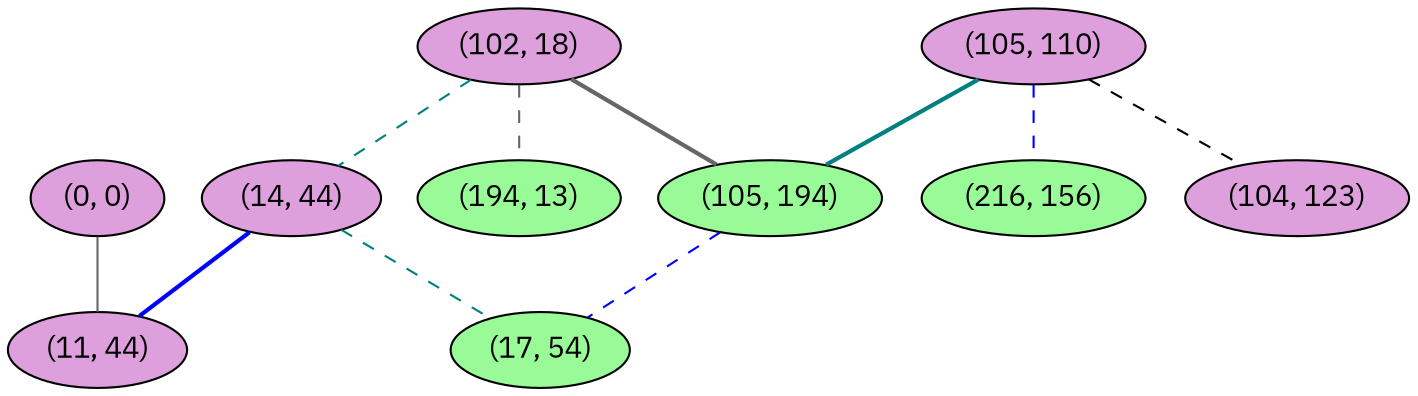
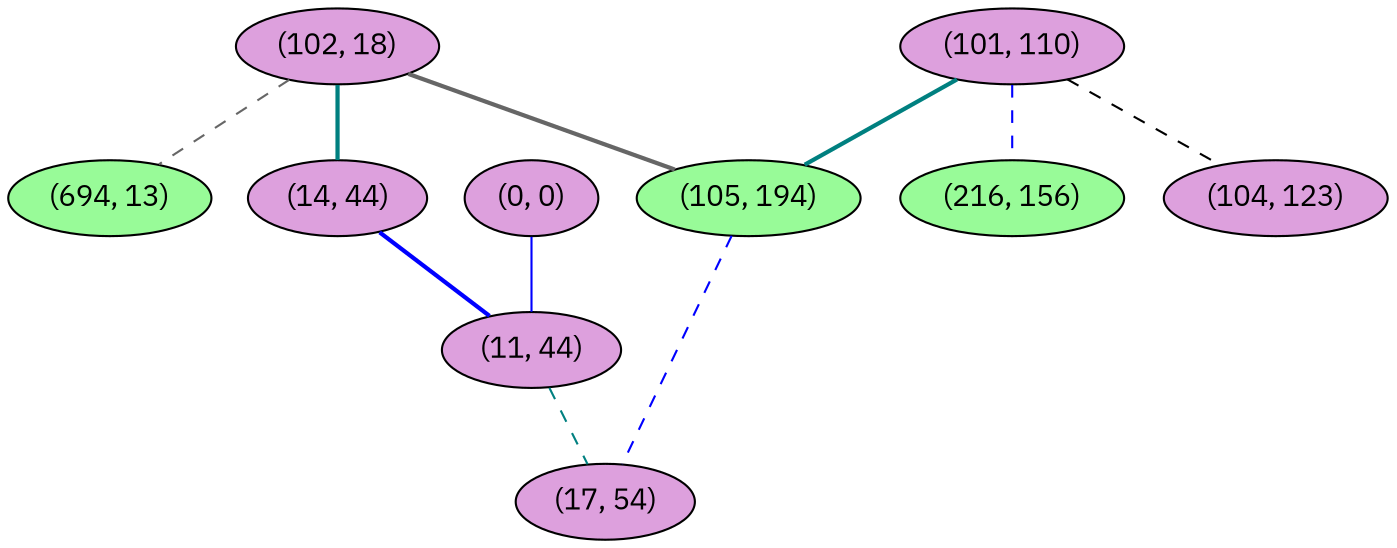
(1034, 46) -> (1012, 46)
(405, 123) -> (338, 122)
(519, 198) -> (110, 198)
(98, 274) -> (532, 274)
(416, 274) -> (568, 426)
(540, 350) -> (605, 502)
